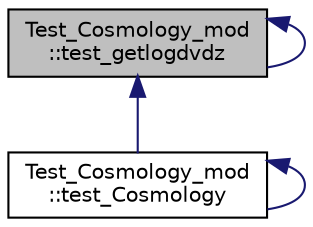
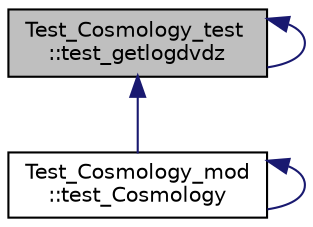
(138, 43) -> (138, 43)
